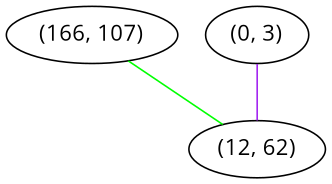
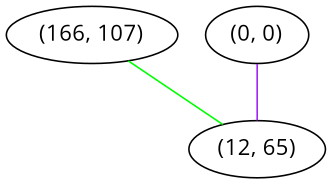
(257, 35) -> (257, 35)
(257, 149) -> (257, 149)
